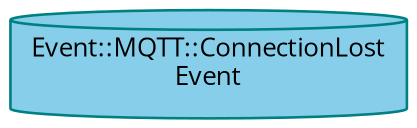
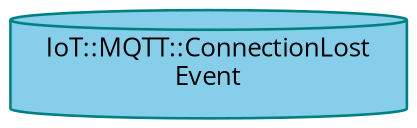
(209, 64) -> (209, 64)
